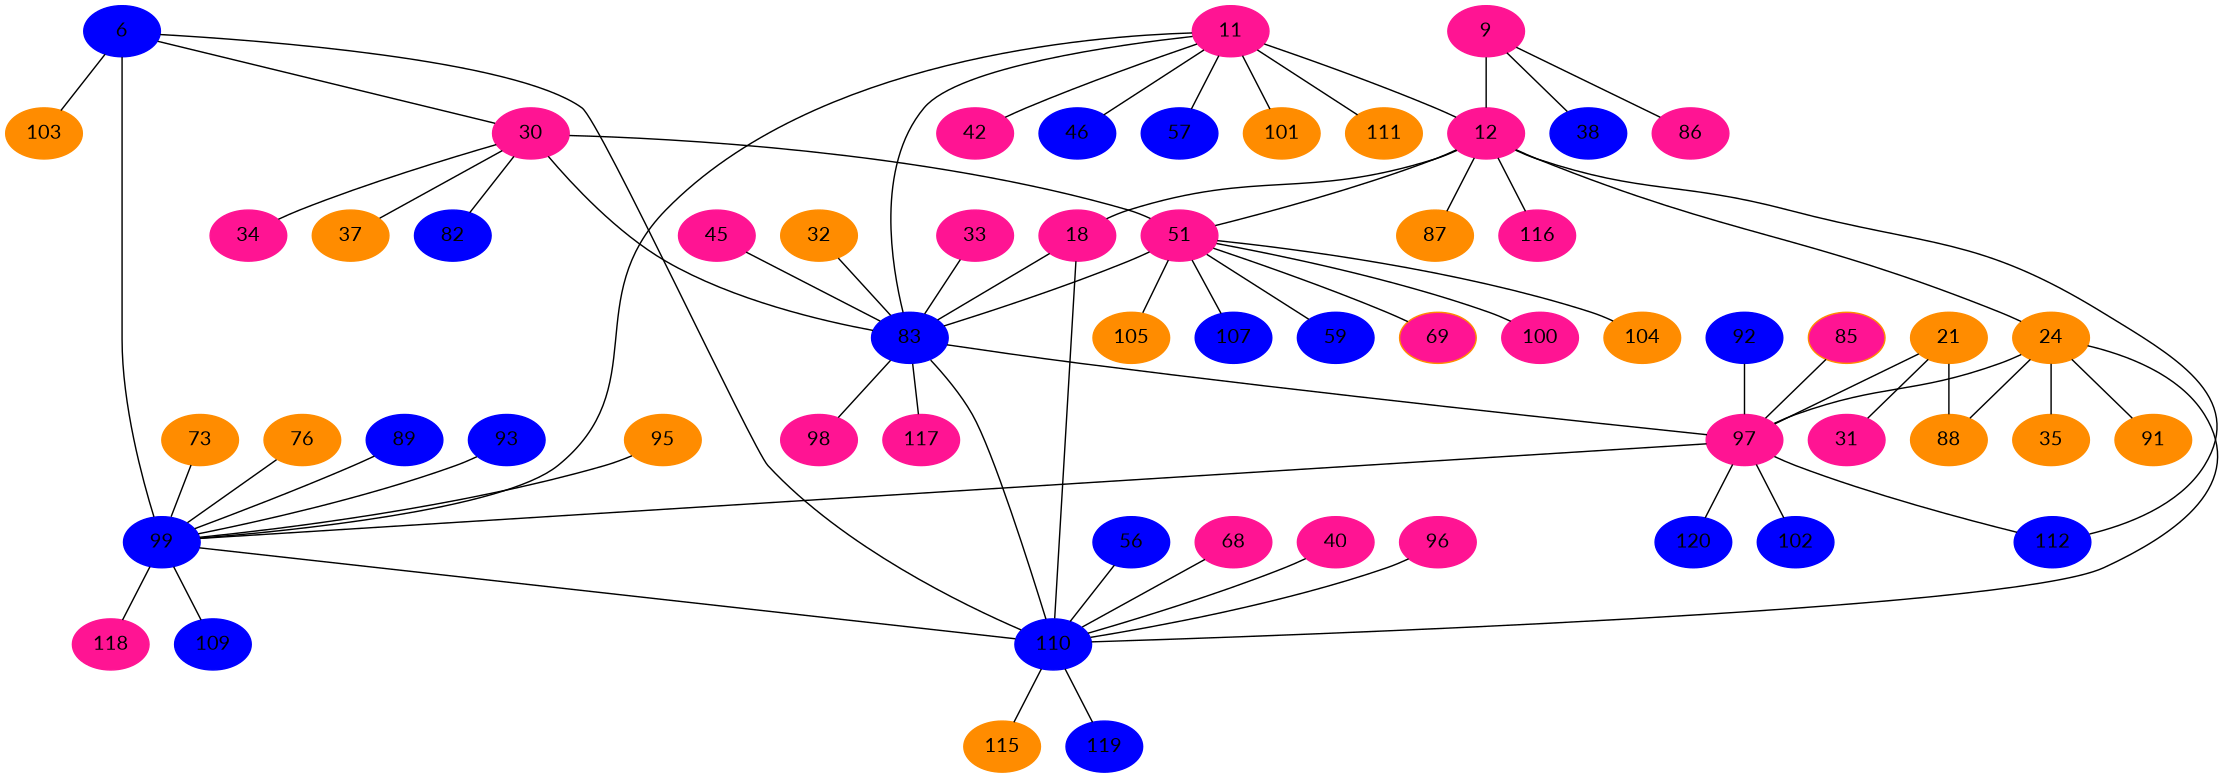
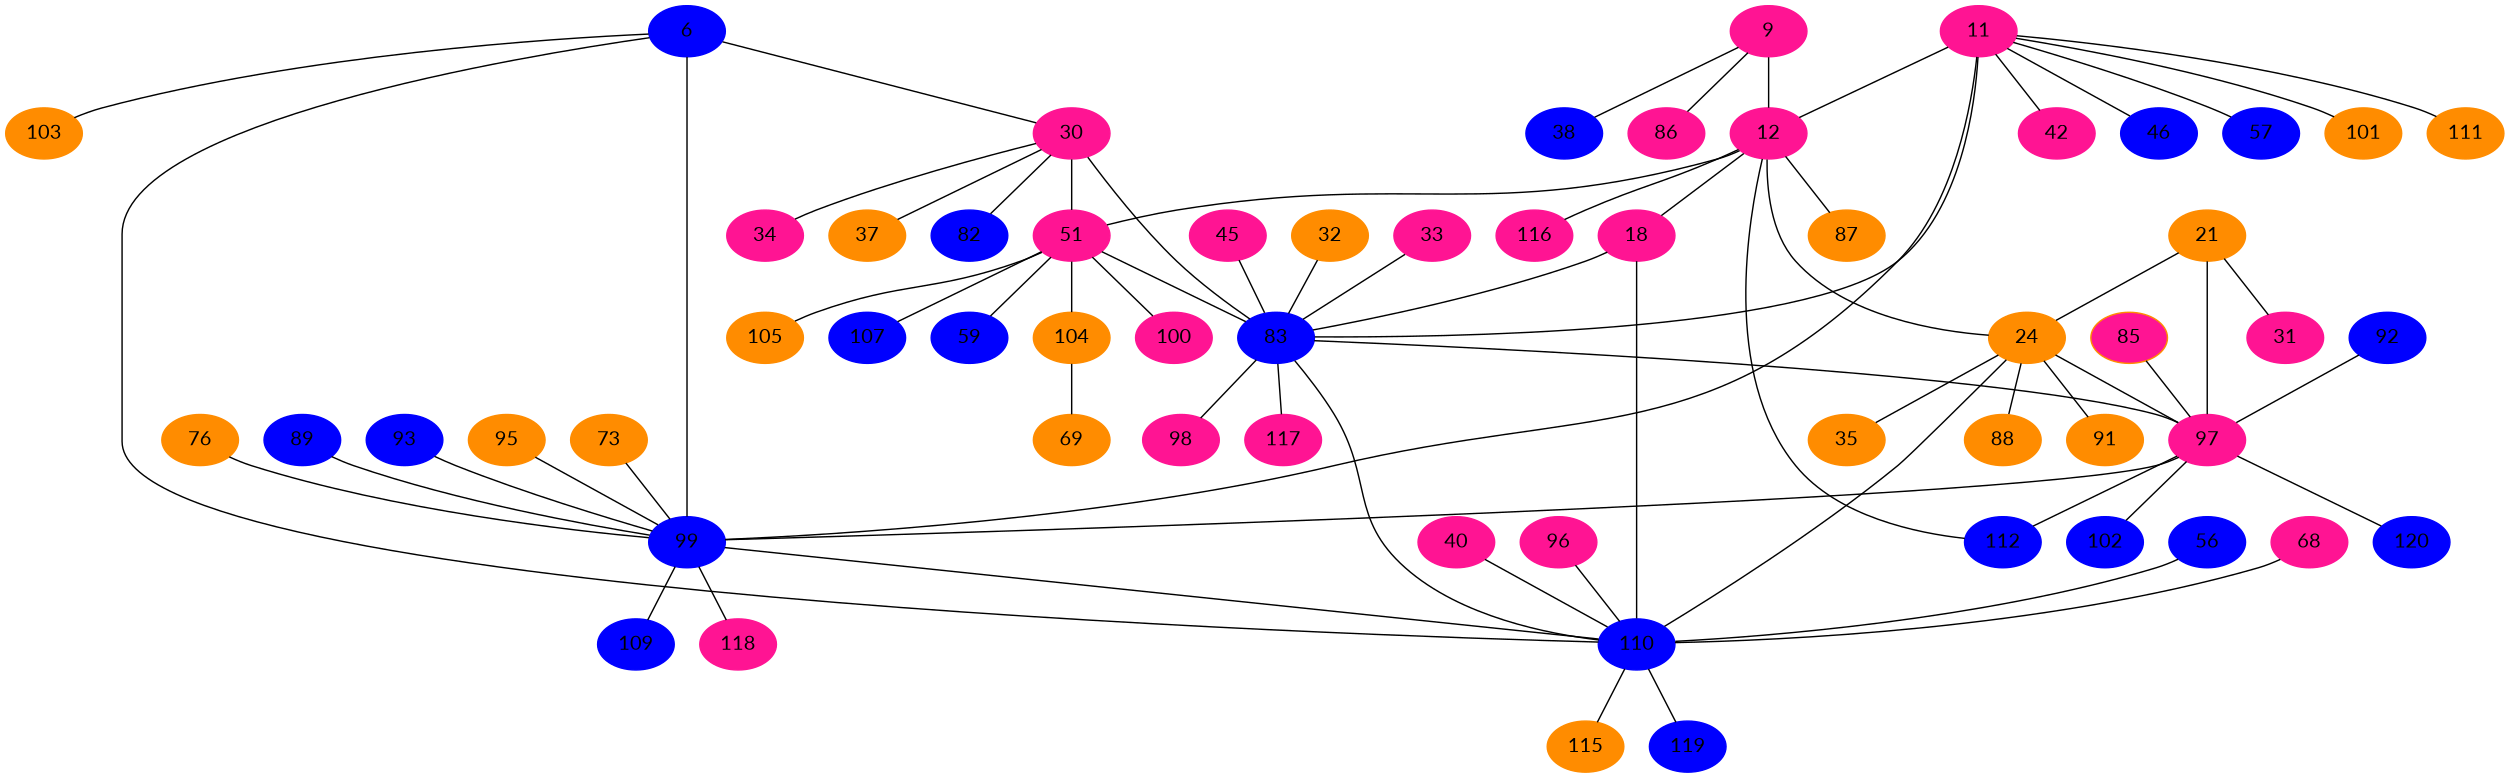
(1311, 283) -> (1072, 389)
(1438, 338) -> (1072, 440)
(1949, 389) -> (2117, 287)
